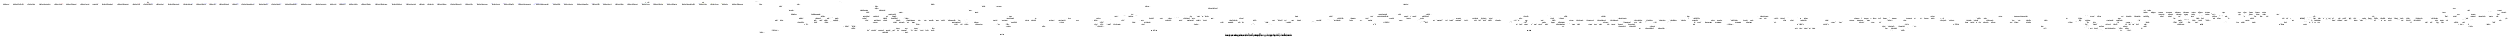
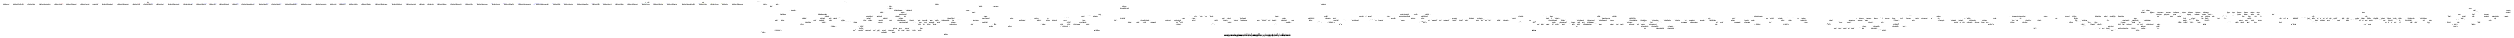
(2042, 26) -> none
